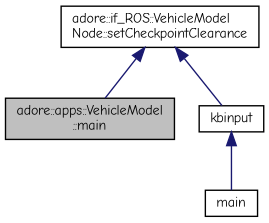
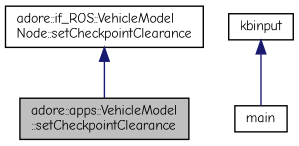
(203, 82) -> none
(90, 119) -> (104, 119)
